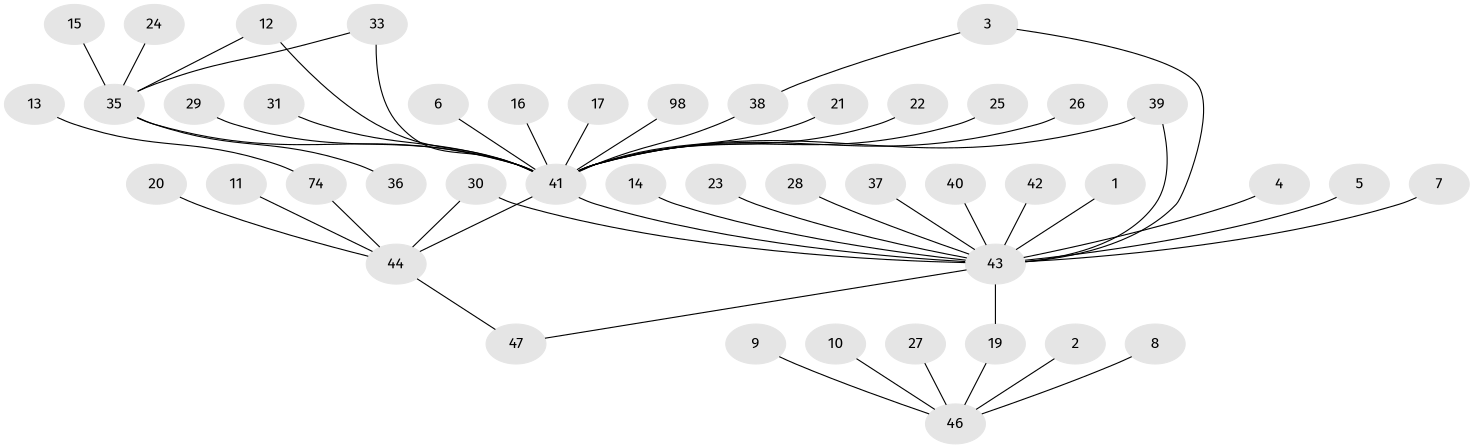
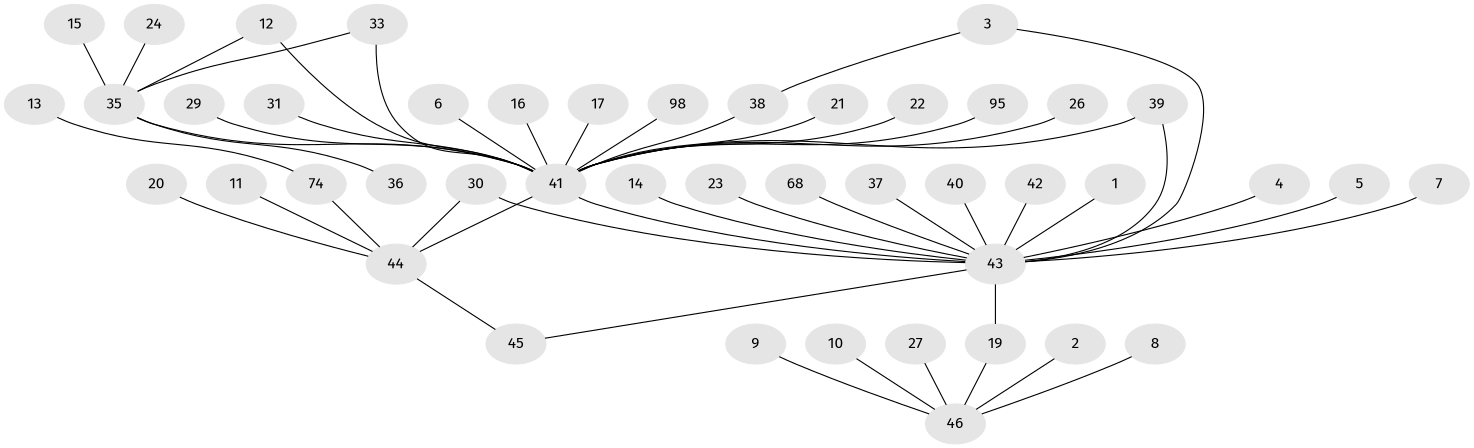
(998, 104) -> (998, 104)
(796, 184) -> (796, 184)
(516, 344) -> (516, 344)
